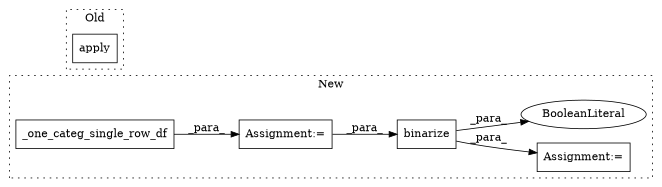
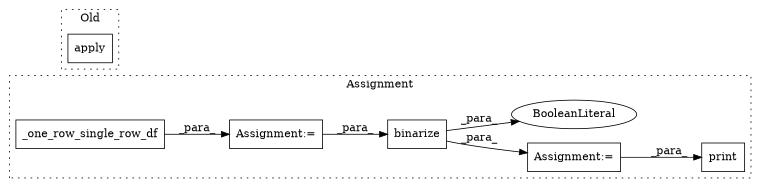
(331, 85) -> (380, 85)
(95, 134) -> (90, 134)
none -> (723, 157)
